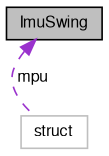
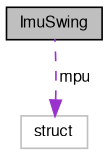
(13, 86) -> (56, 69)
